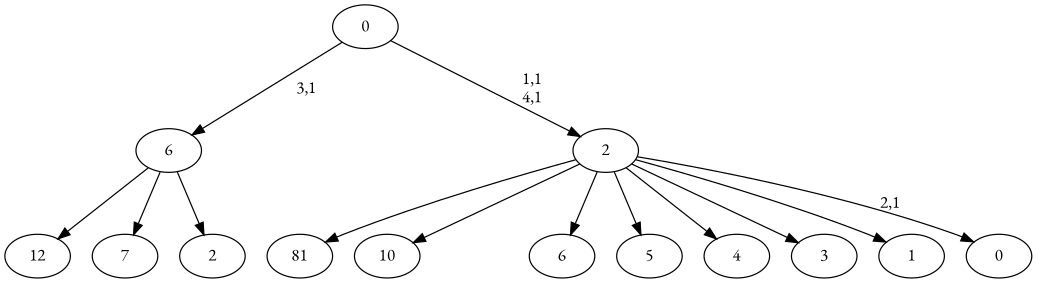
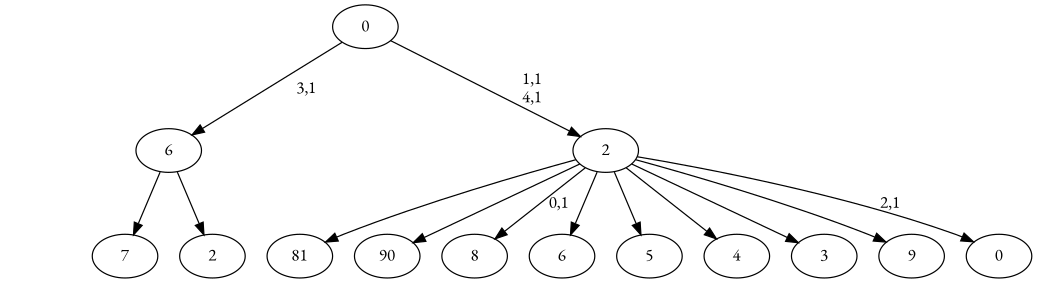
(38, 256) -> none
(387, 256) -> (387, 256)
none -> (475, 256)
(912, 256) -> (912, 256)
